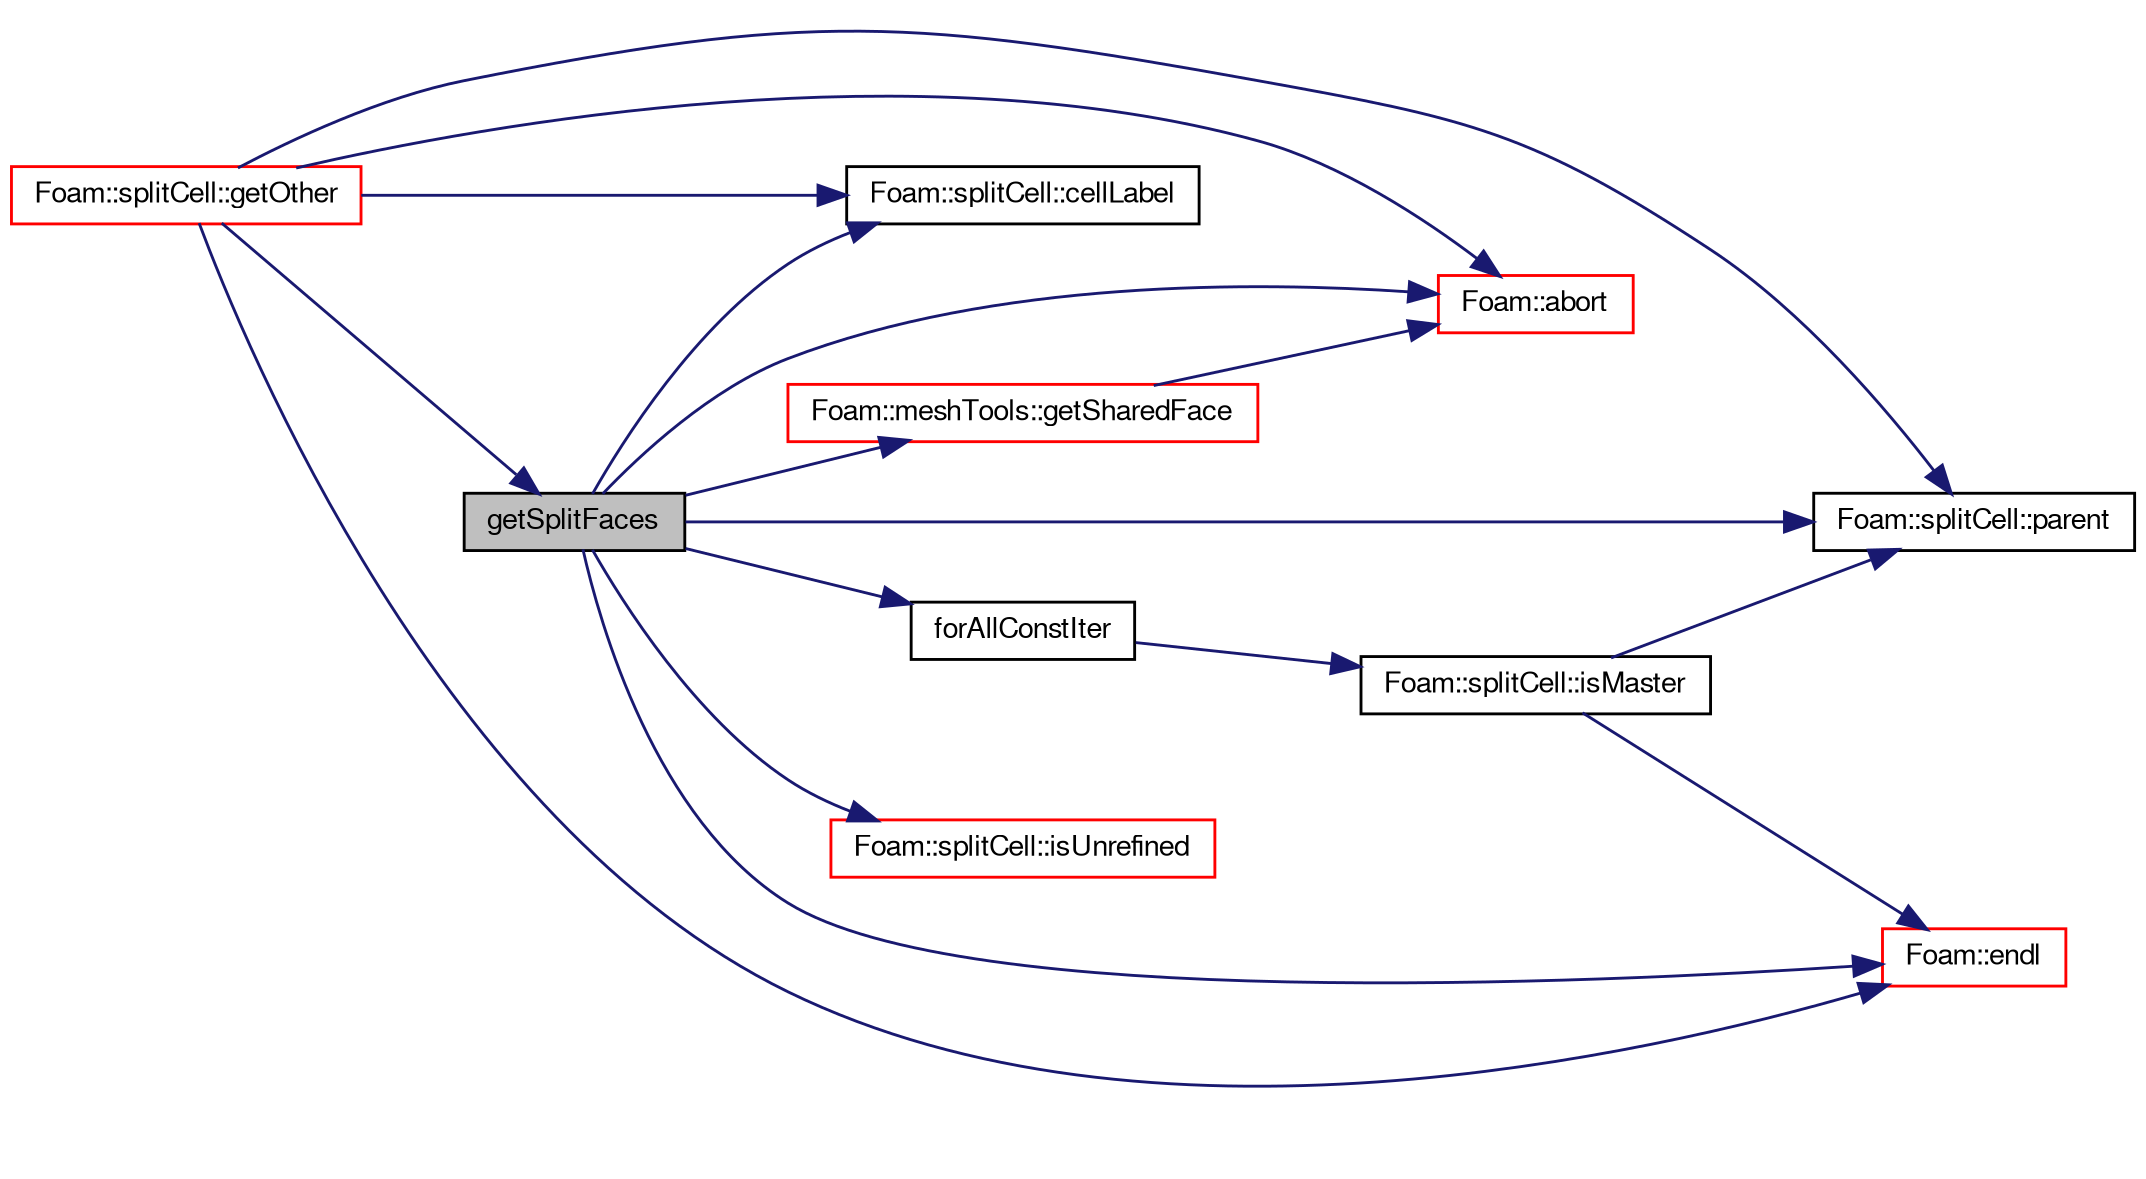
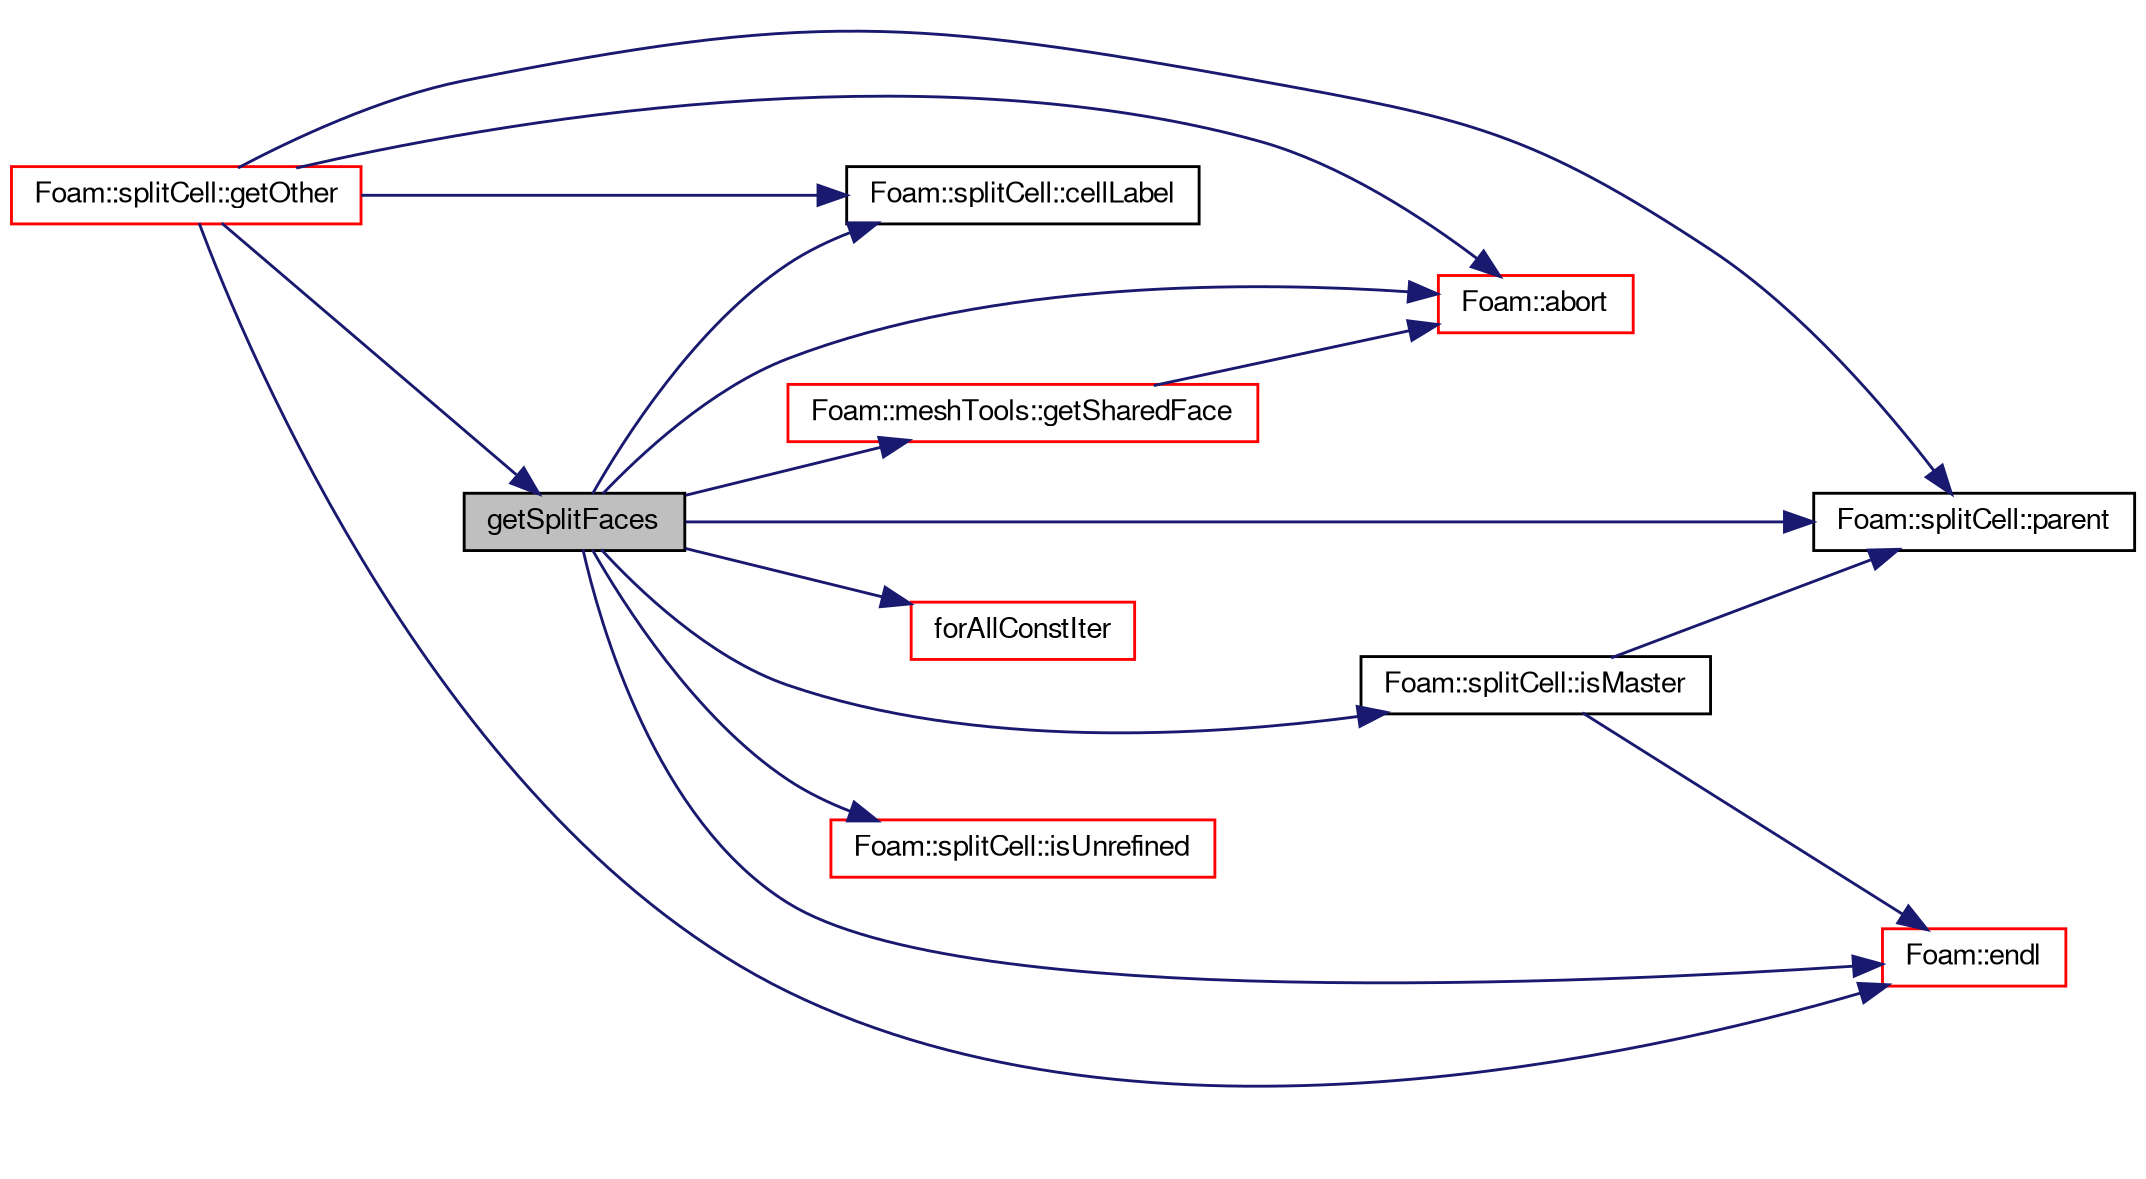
(1023, 631) -> (1023, 631)
(1233, 653) -> (955, 722)
